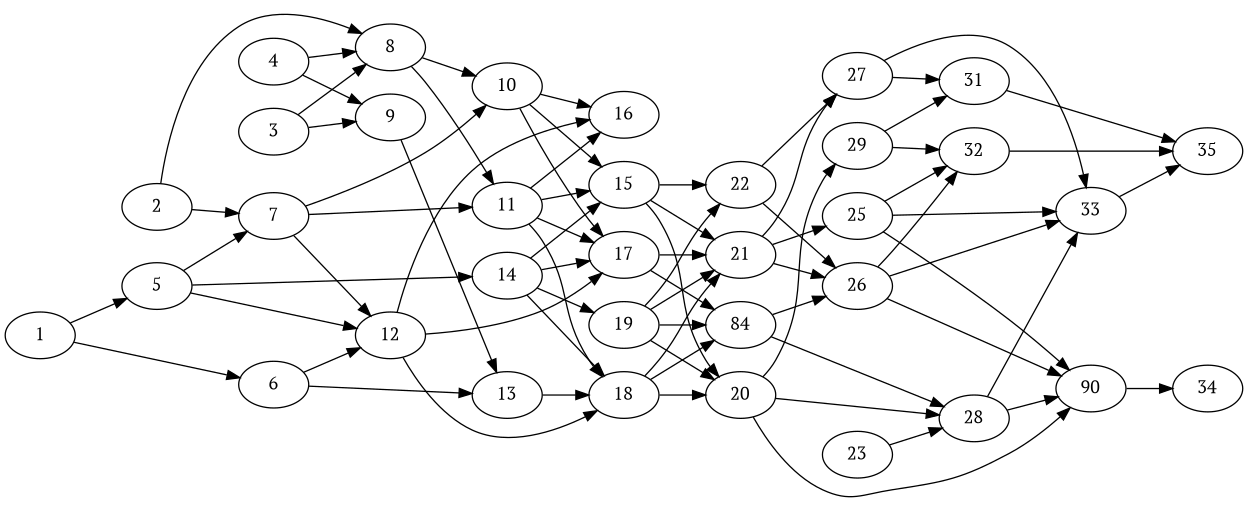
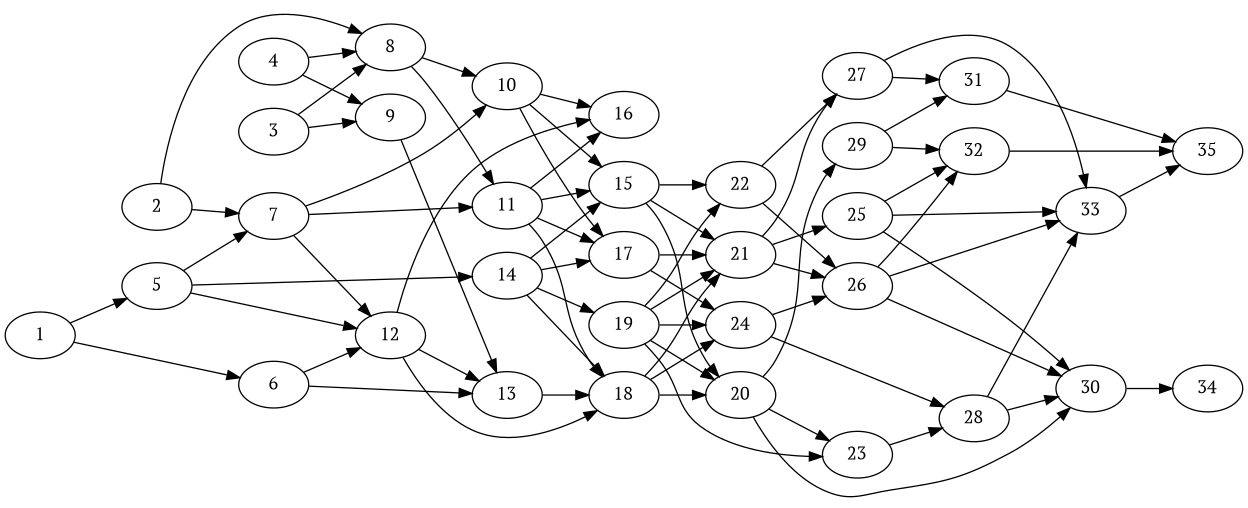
(513, 320) -> (443, 362)
(741, 325) -> (741, 325)
(1091, 389) -> (1091, 389)
(851, 406) -> (793, 422)
none -> (706, 430)
